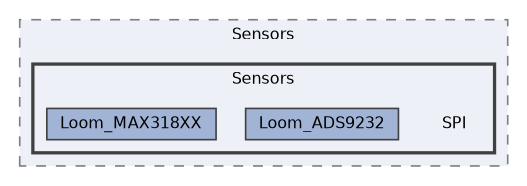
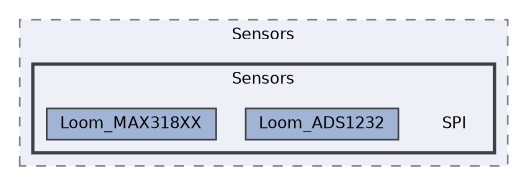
(322, 124) -> (322, 124)
